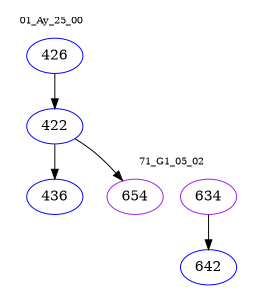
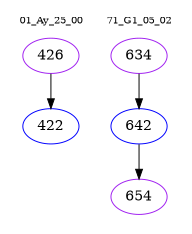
(55, 56) -> (51, 56)
(106, 162) -> (139, 157)
(55, 197) -> none
